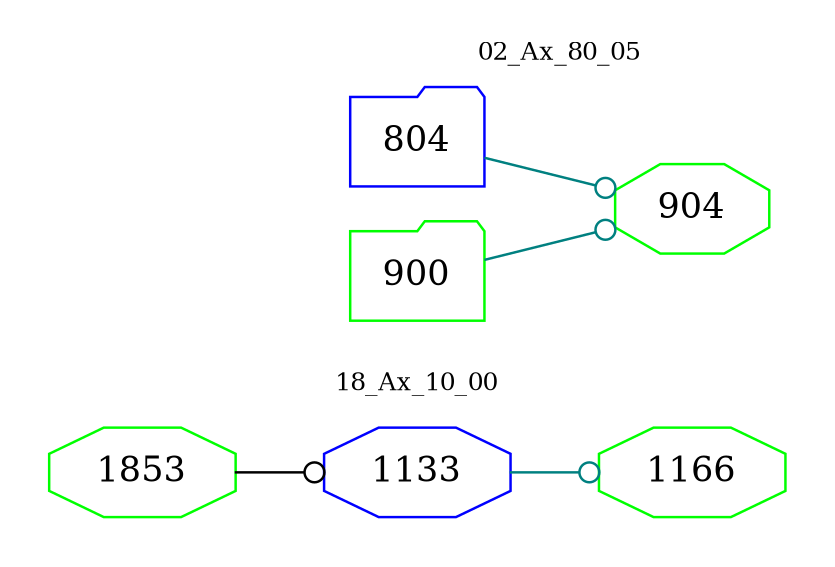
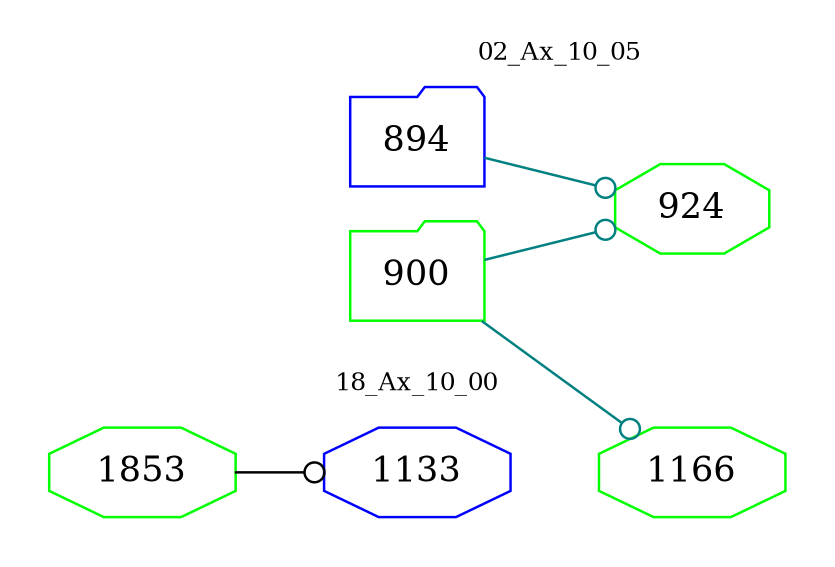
(560, 53) -> (560, 53)
(417, 142) -> (417, 142)
(692, 209) -> (692, 209)
(544, 472) -> (559, 377)
